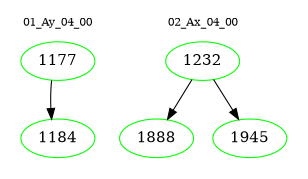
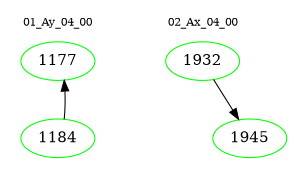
(203, 61) -> (203, 61)
(51, 94) -> (65, 105)
(157, 138) -> none
